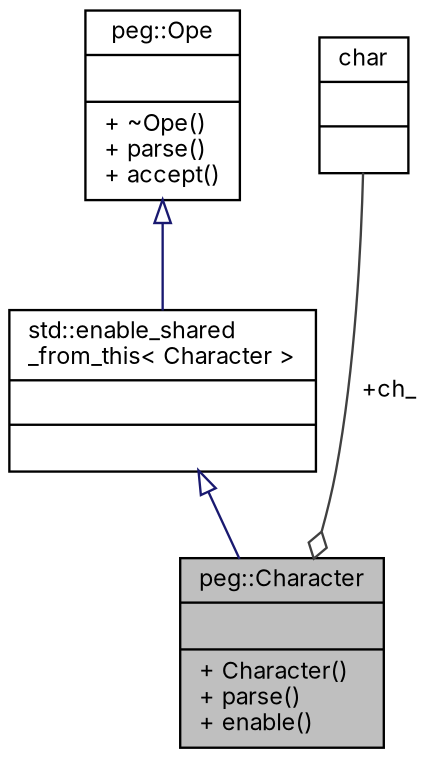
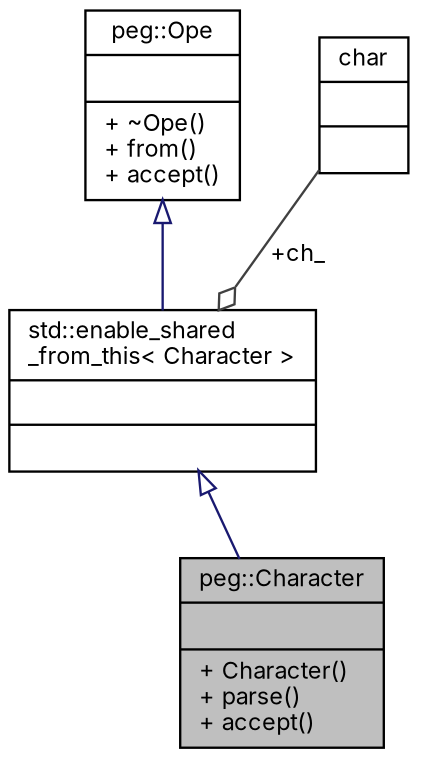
(156, 150) -> (151, 150)
(352, 353) -> (277, 228)
(256, 723) -> (257, 723)
